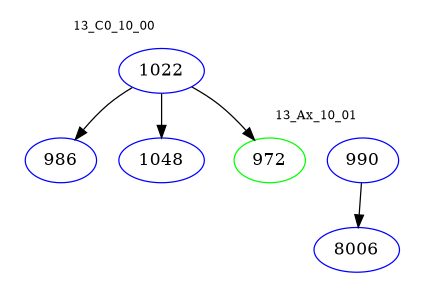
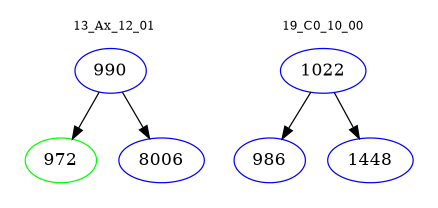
(114, 27) -> (323, 27)
(232, 116) -> (89, 110)
(316, 116) -> (114, 27)
(162, 160) -> (370, 160)
